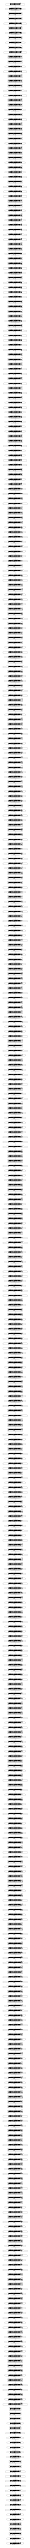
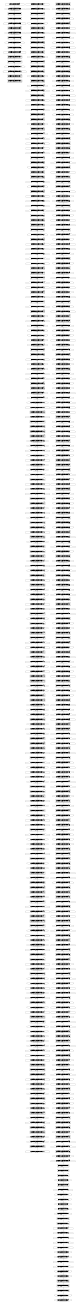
(15, 86) -> none
(15, 1243) -> none
